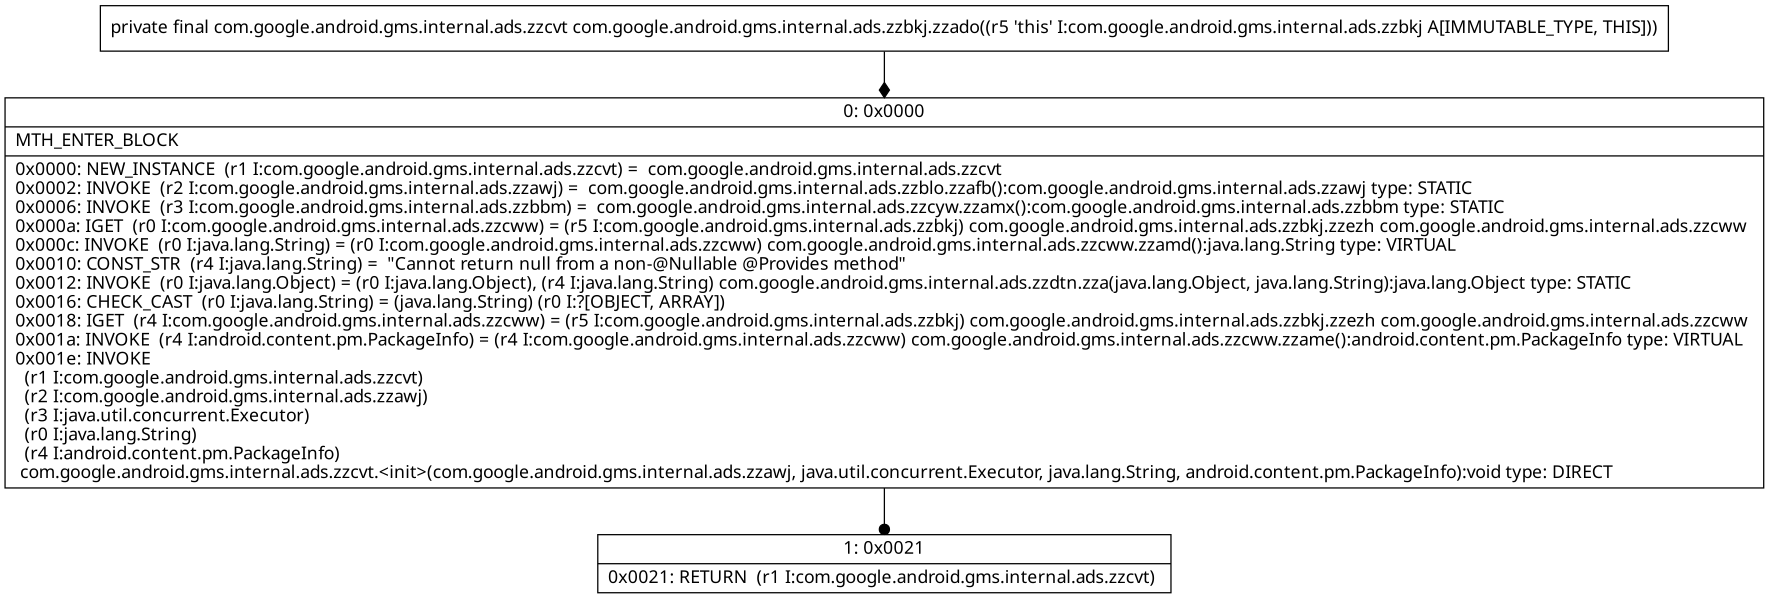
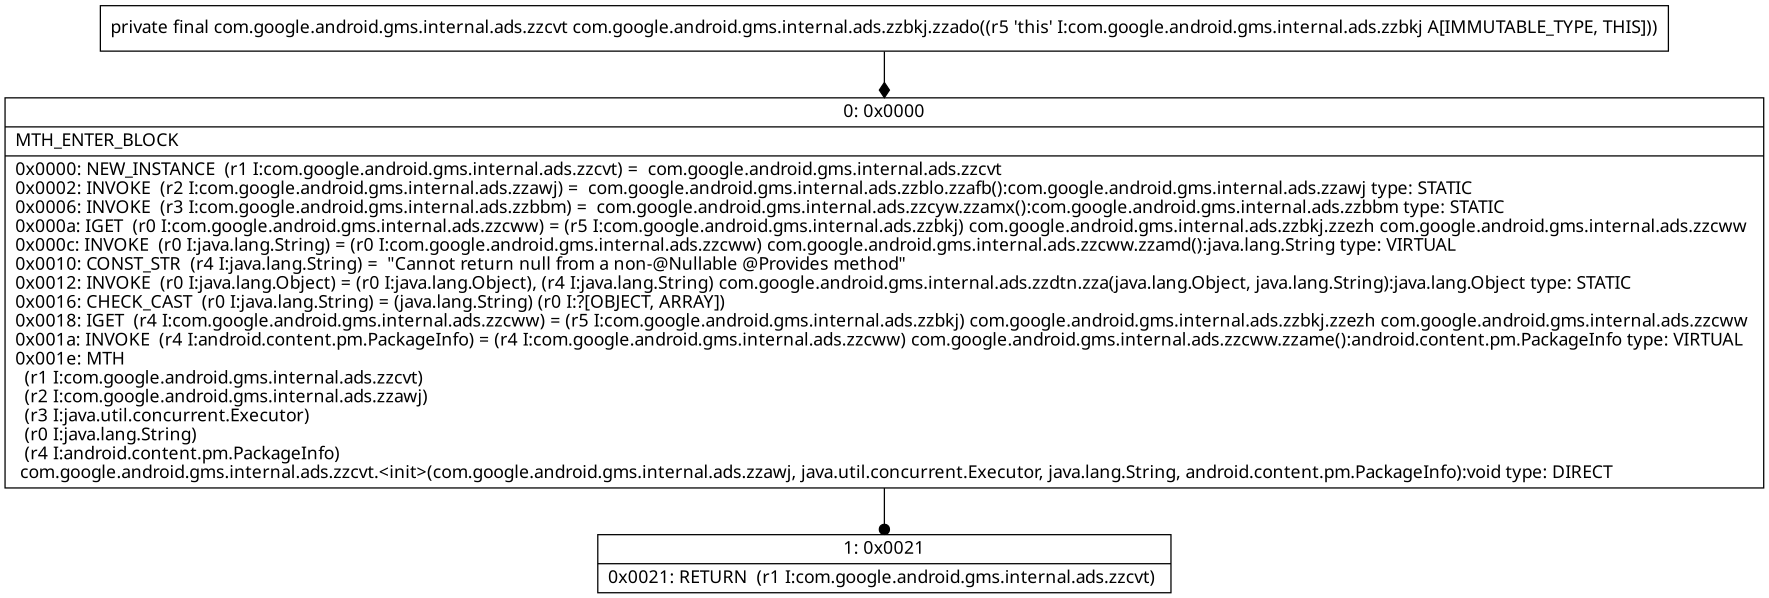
(88, 359) -> (75, 359)
